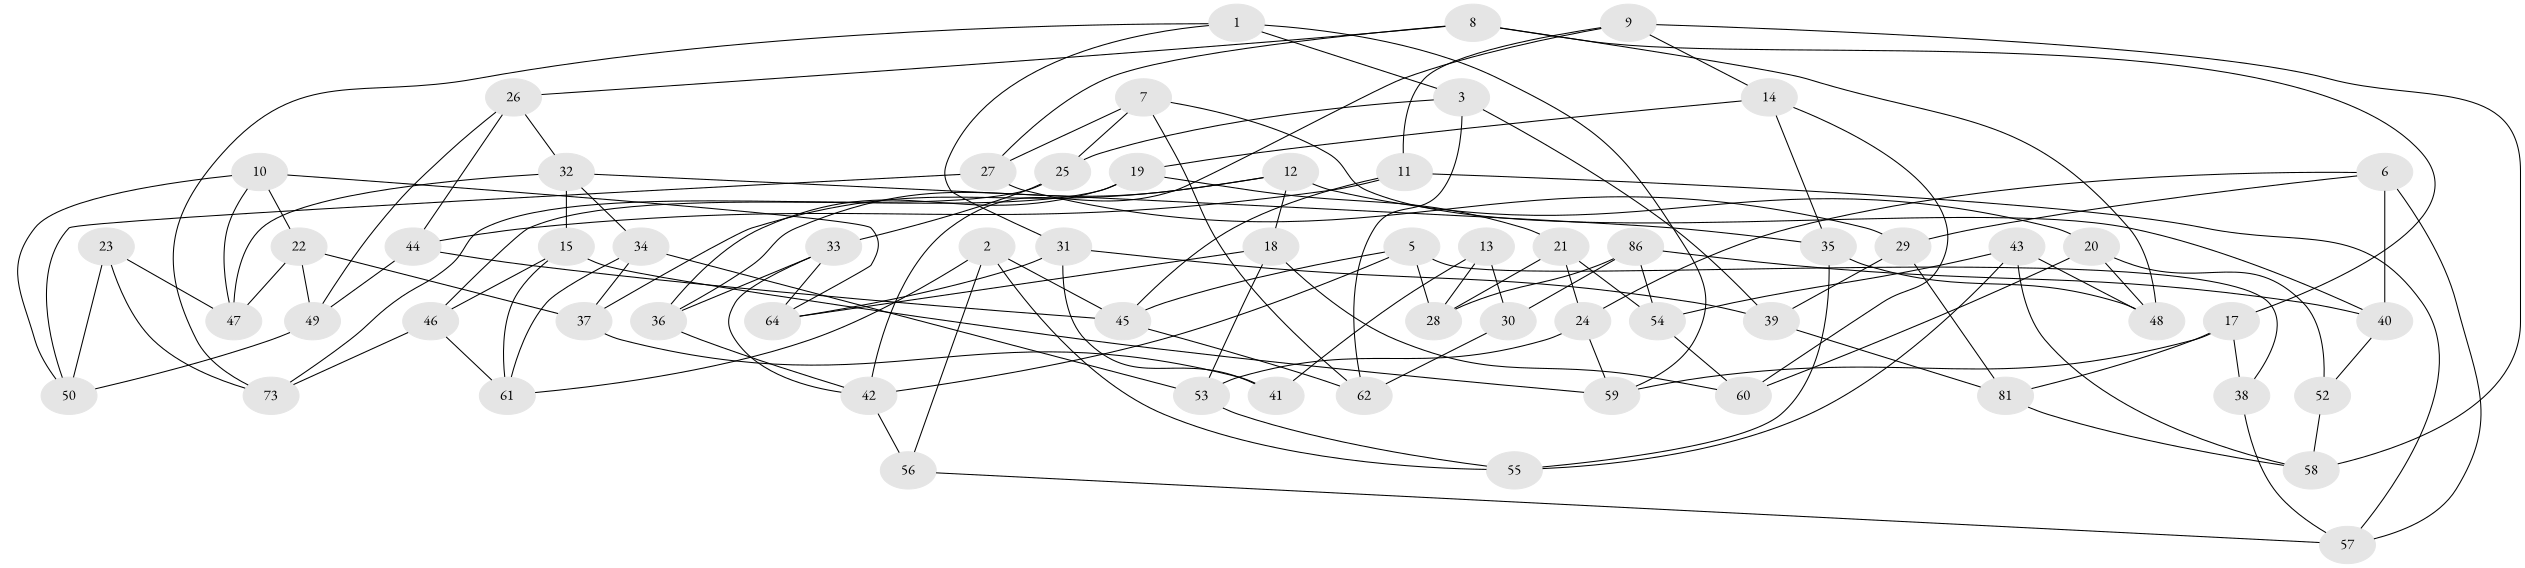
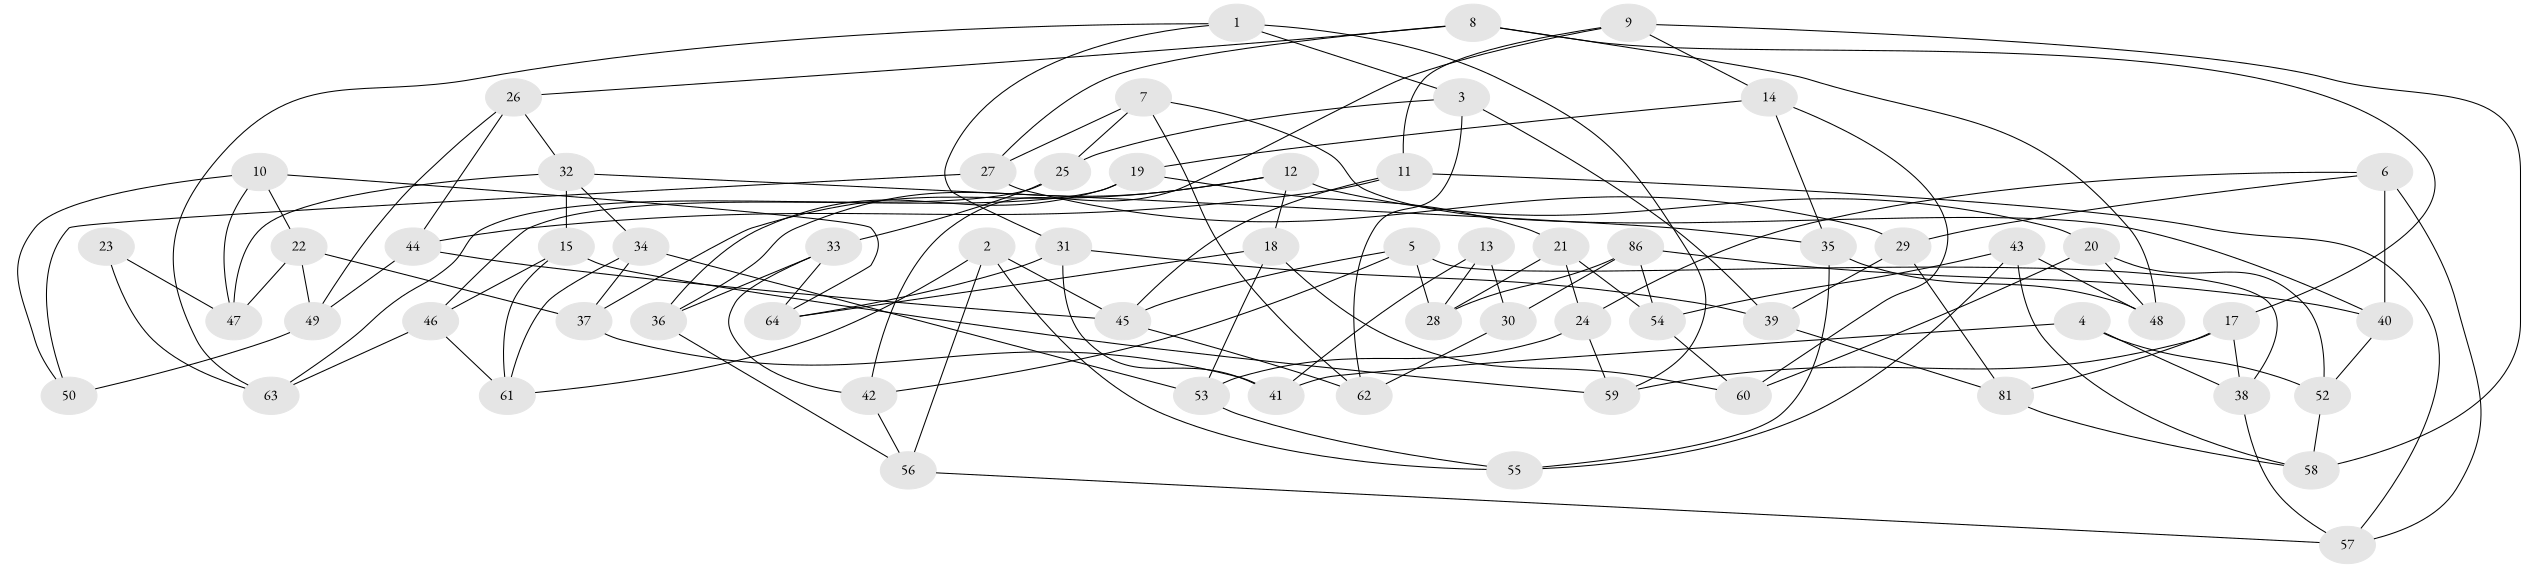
(88, 321) -> none
none -> (2082, 321)
(738, 353) -> (783, 396)
(271, 396) -> (271, 396)
